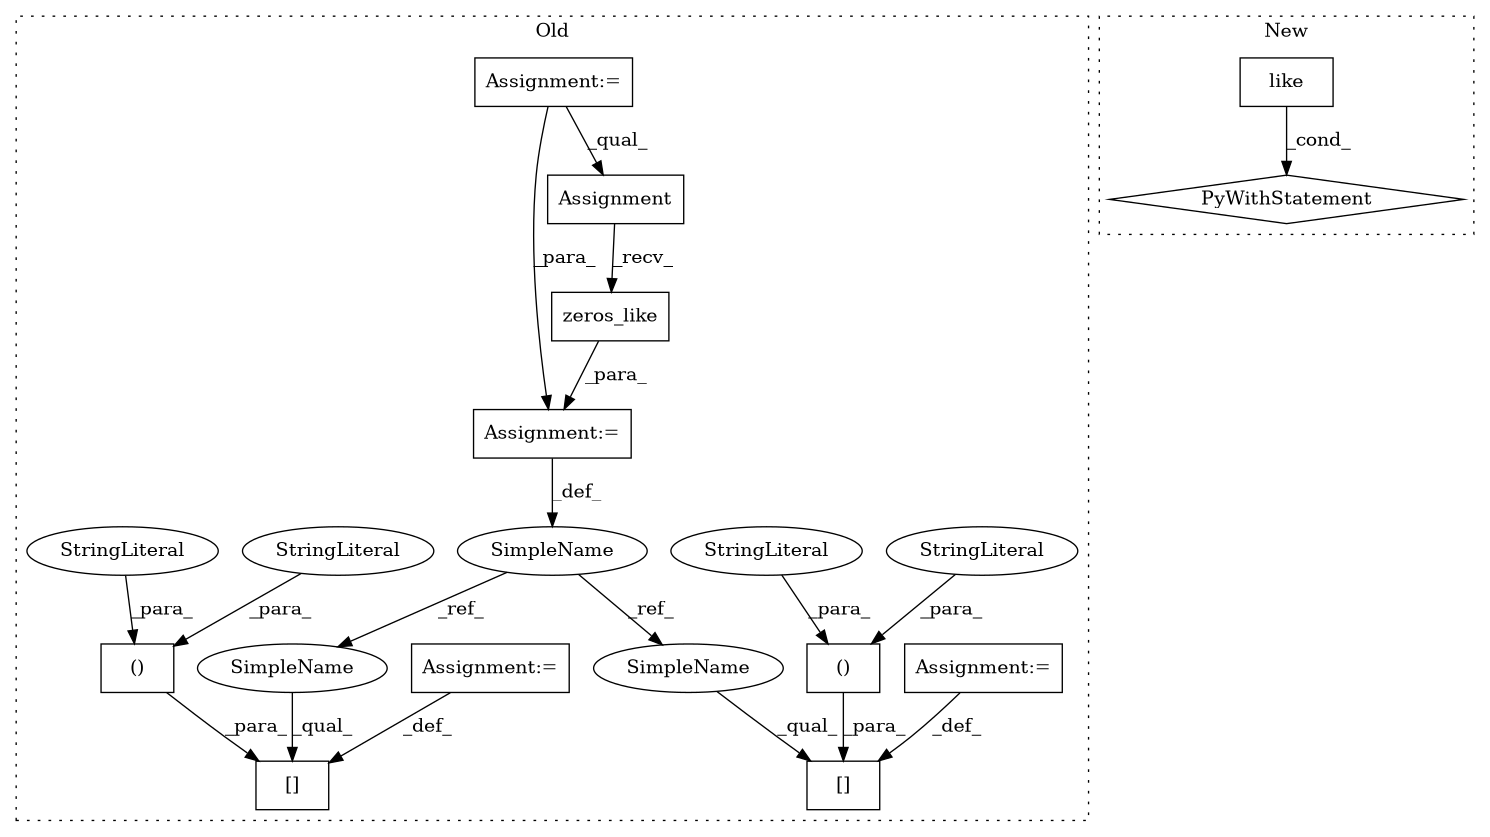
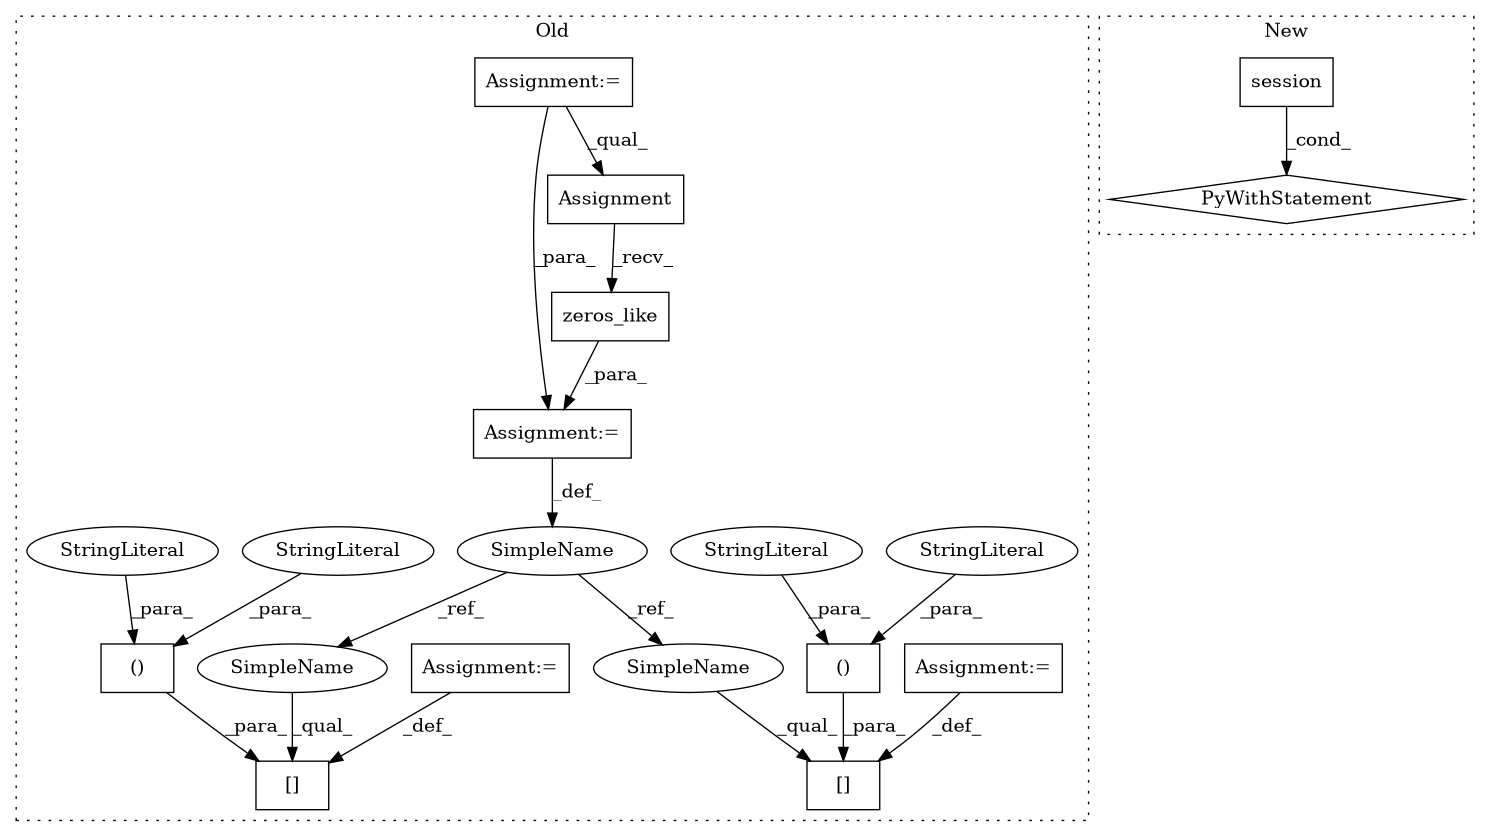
(1287, 82) -> (1287, 82)
